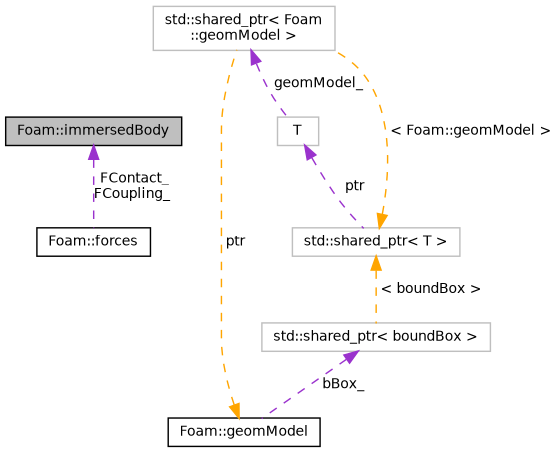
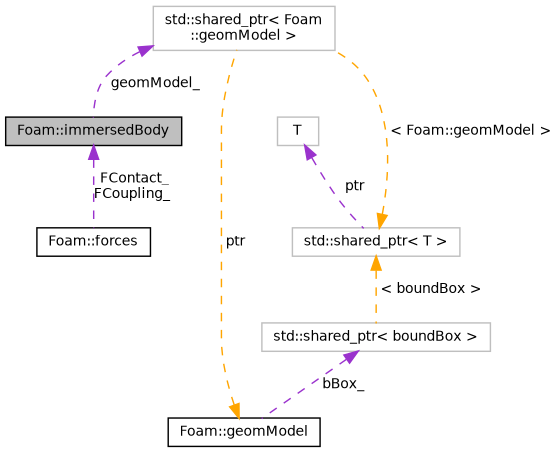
(270, 92) -> (106, 77)
